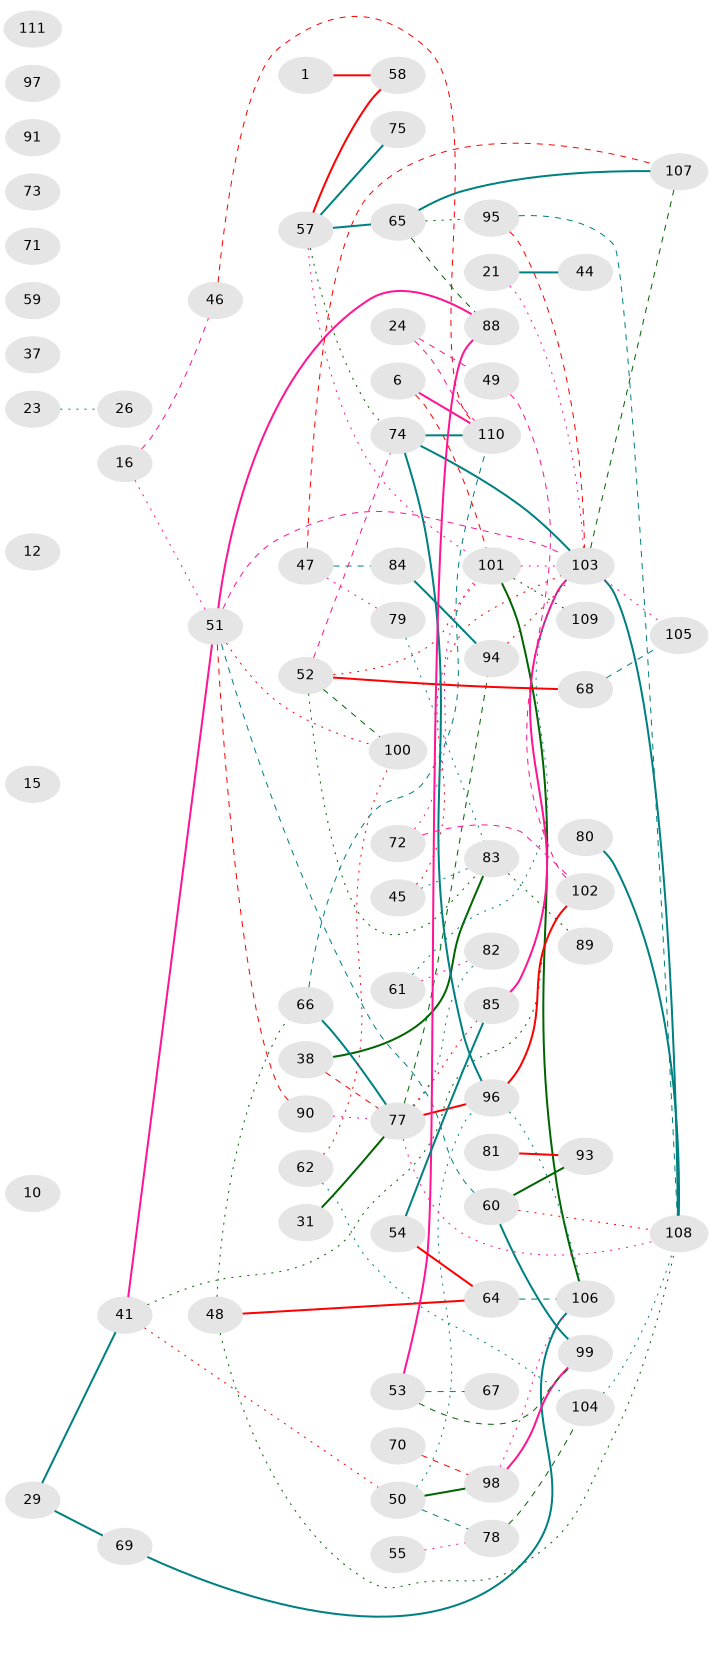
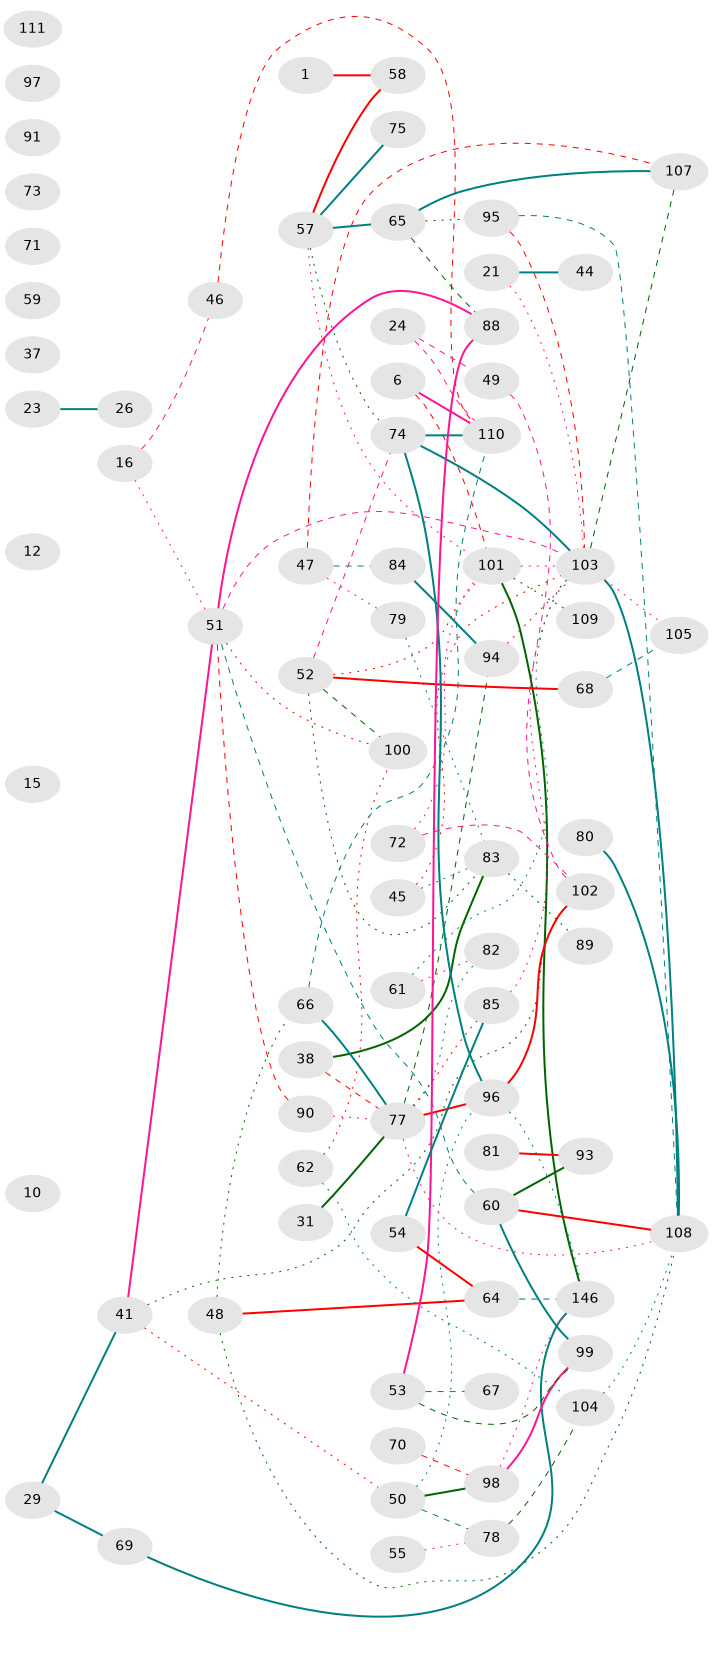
(79, 409) -> (79, 409)
(539, 786) -> (539, 786)
(585, 1220) -> (585, 1220)
(585, 1299) -> (585, 1299)
